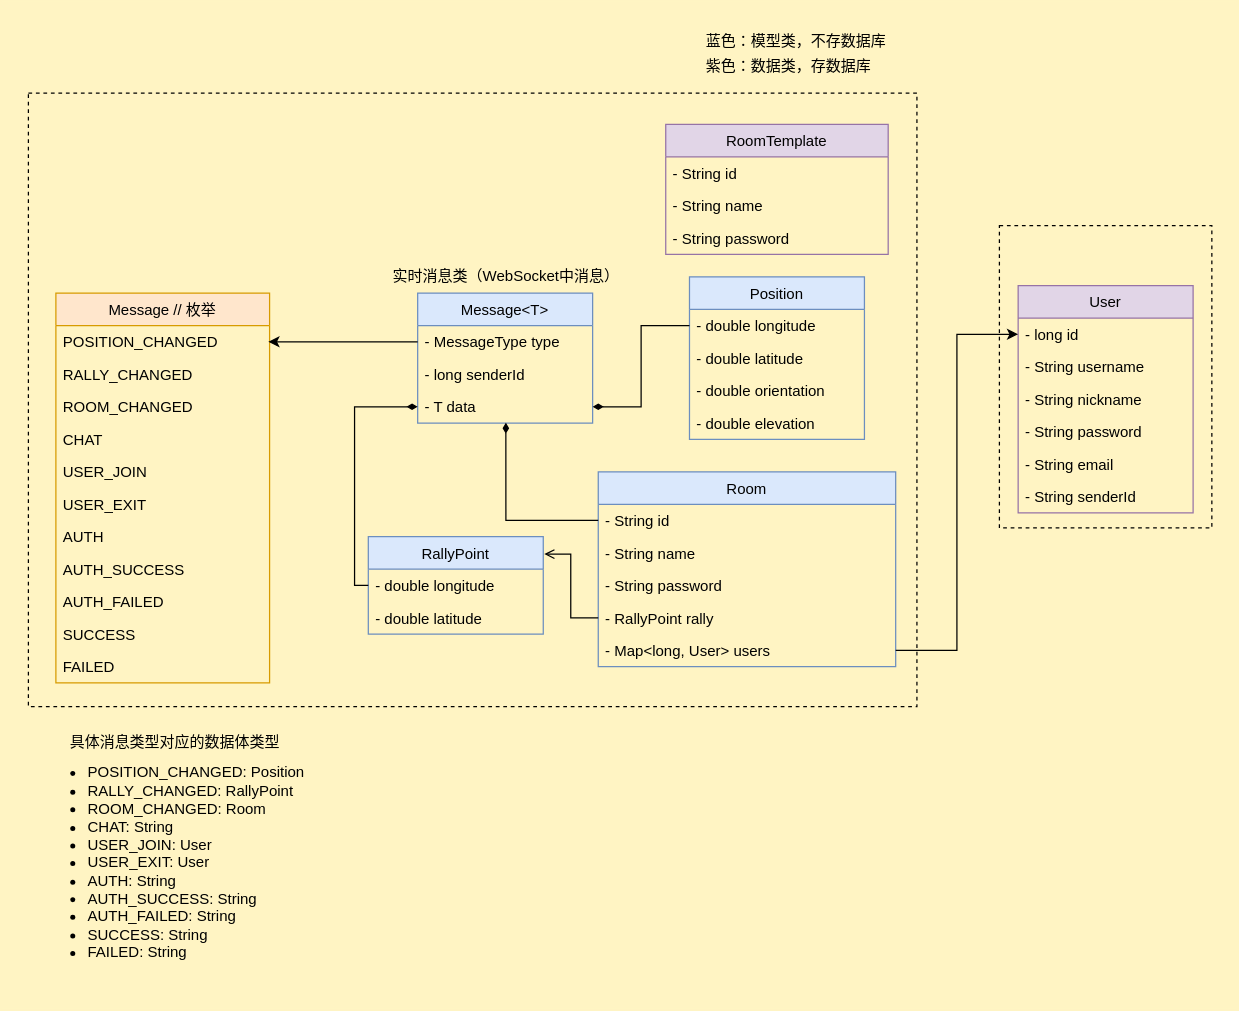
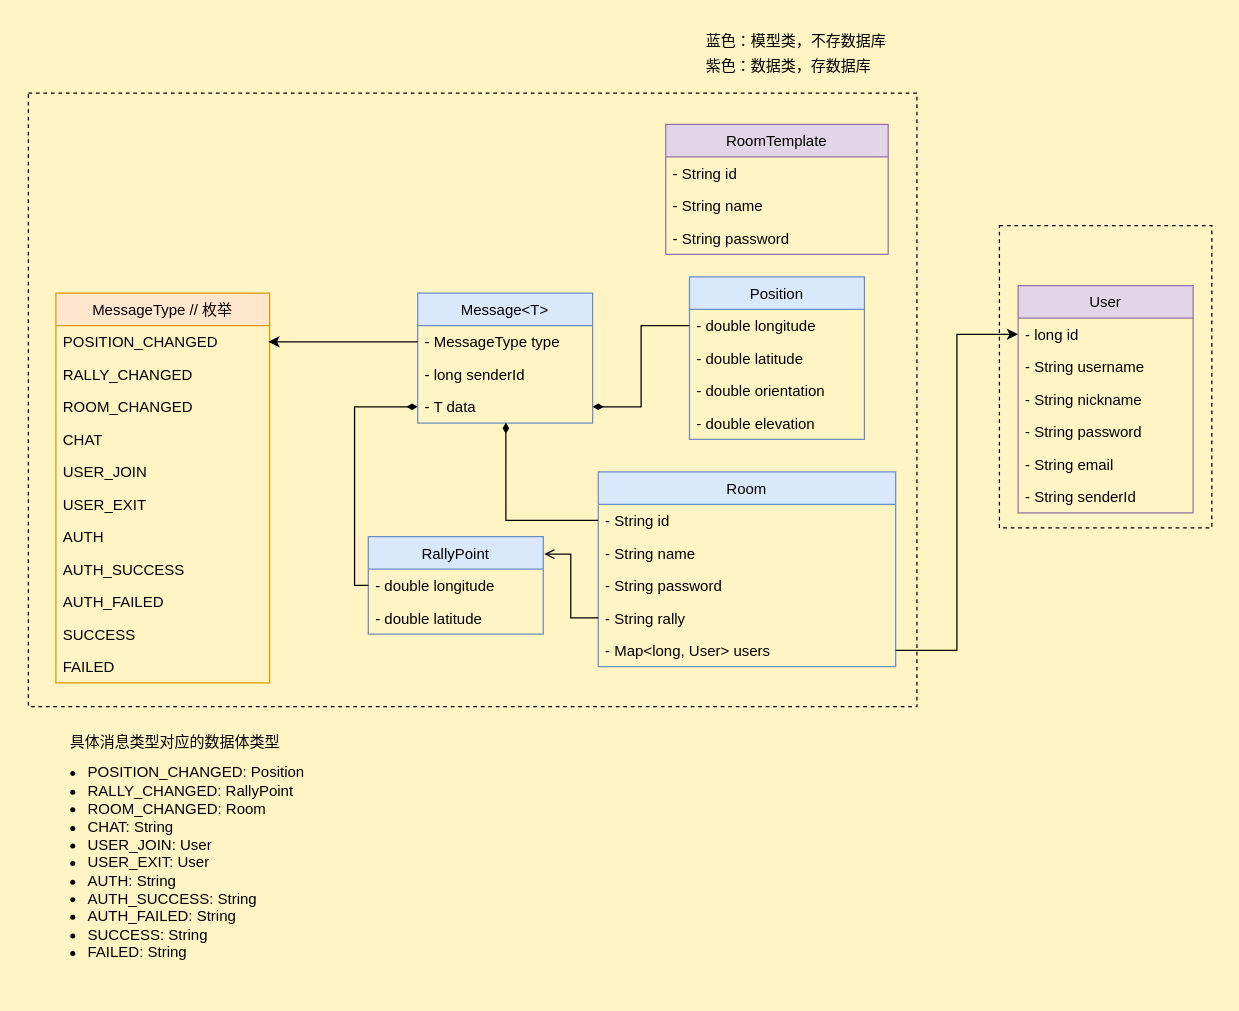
(505, 277) -> none
(162, 310) -> (162, 310)
(667, 619) -> (654, 619)
